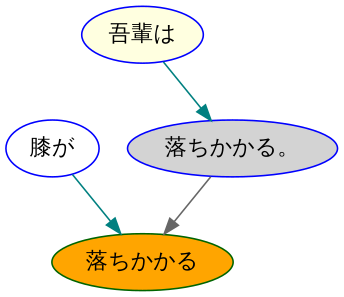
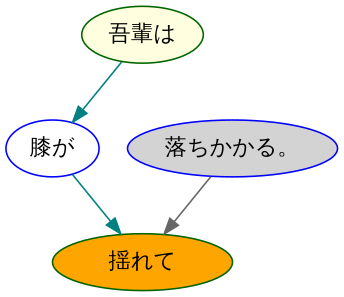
(143, 35) -> (143, 35)
(182, 85) -> (102, 86)
(143, 262) -> (143, 262)
